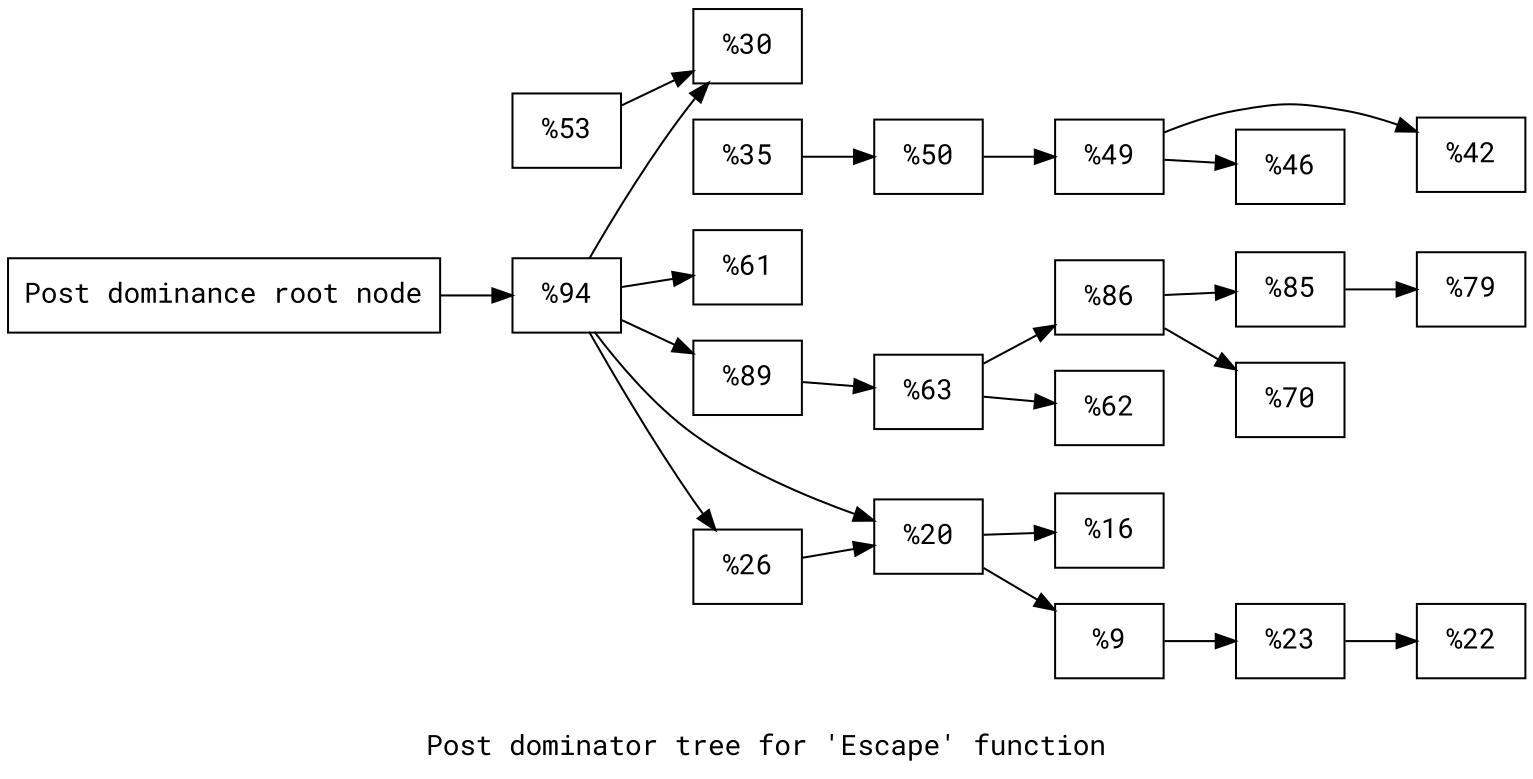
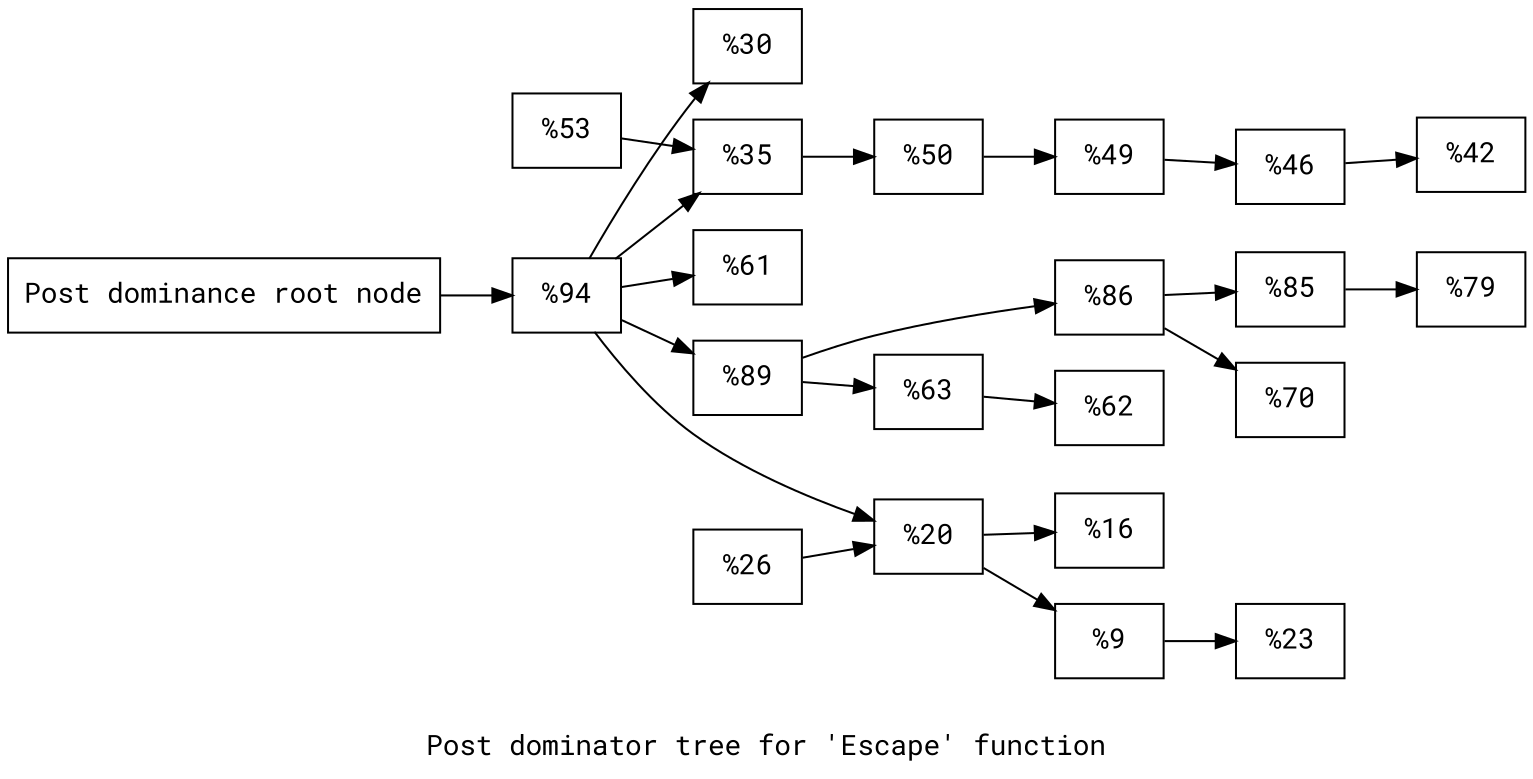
(648, 93) -> (647, 142)
(1280, 105) -> (1371, 161)
(1010, 349) -> (917, 326)
(644, 424) -> (649, 232)
(1471, 641) -> none
